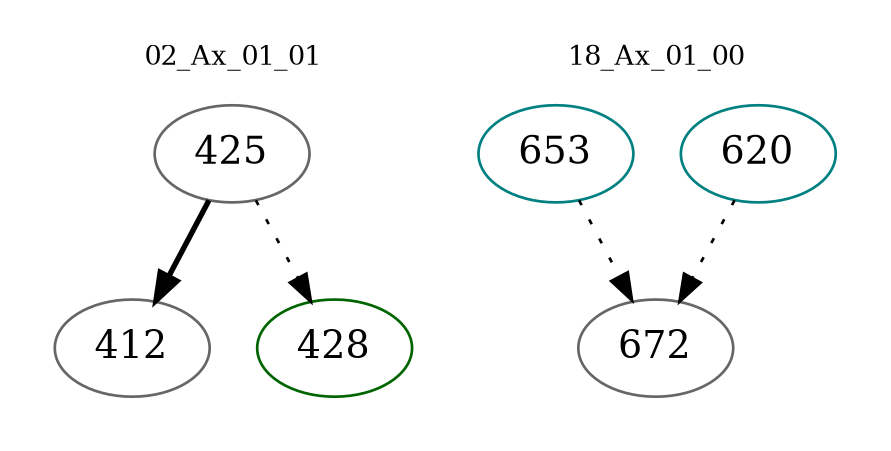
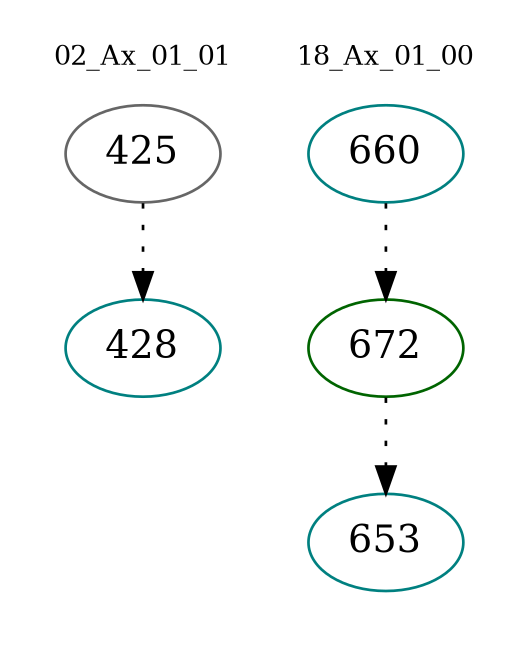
(758, 154) -> (386, 154)
(599, 238) -> (386, 432)
(132, 348) -> none
(335, 348) -> (143, 348)
(656, 348) -> (386, 348)
